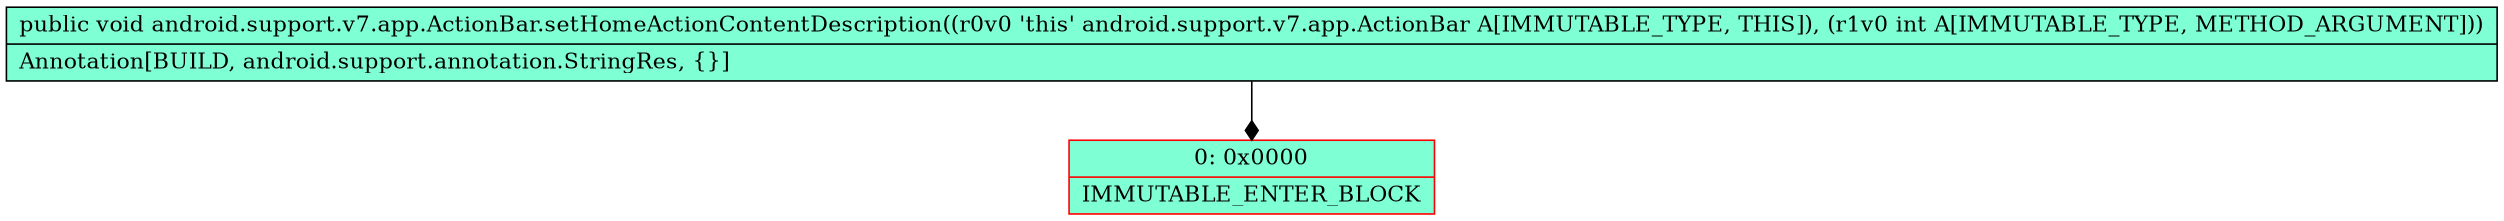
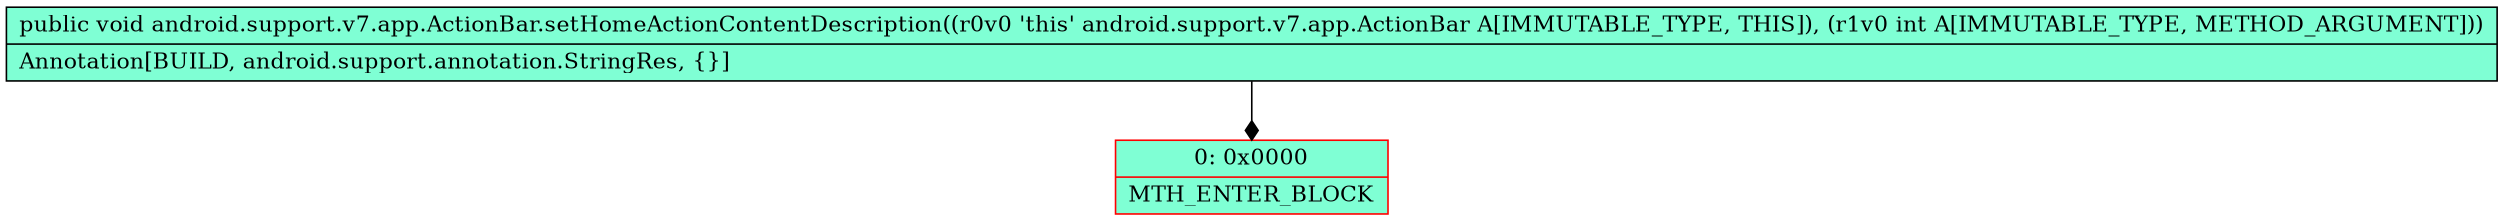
(1252, 195) -> (1252, 195)
